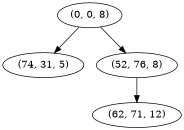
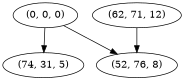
(90, 15) -> (45, 15)
(137, 87) -> (137, 37)
